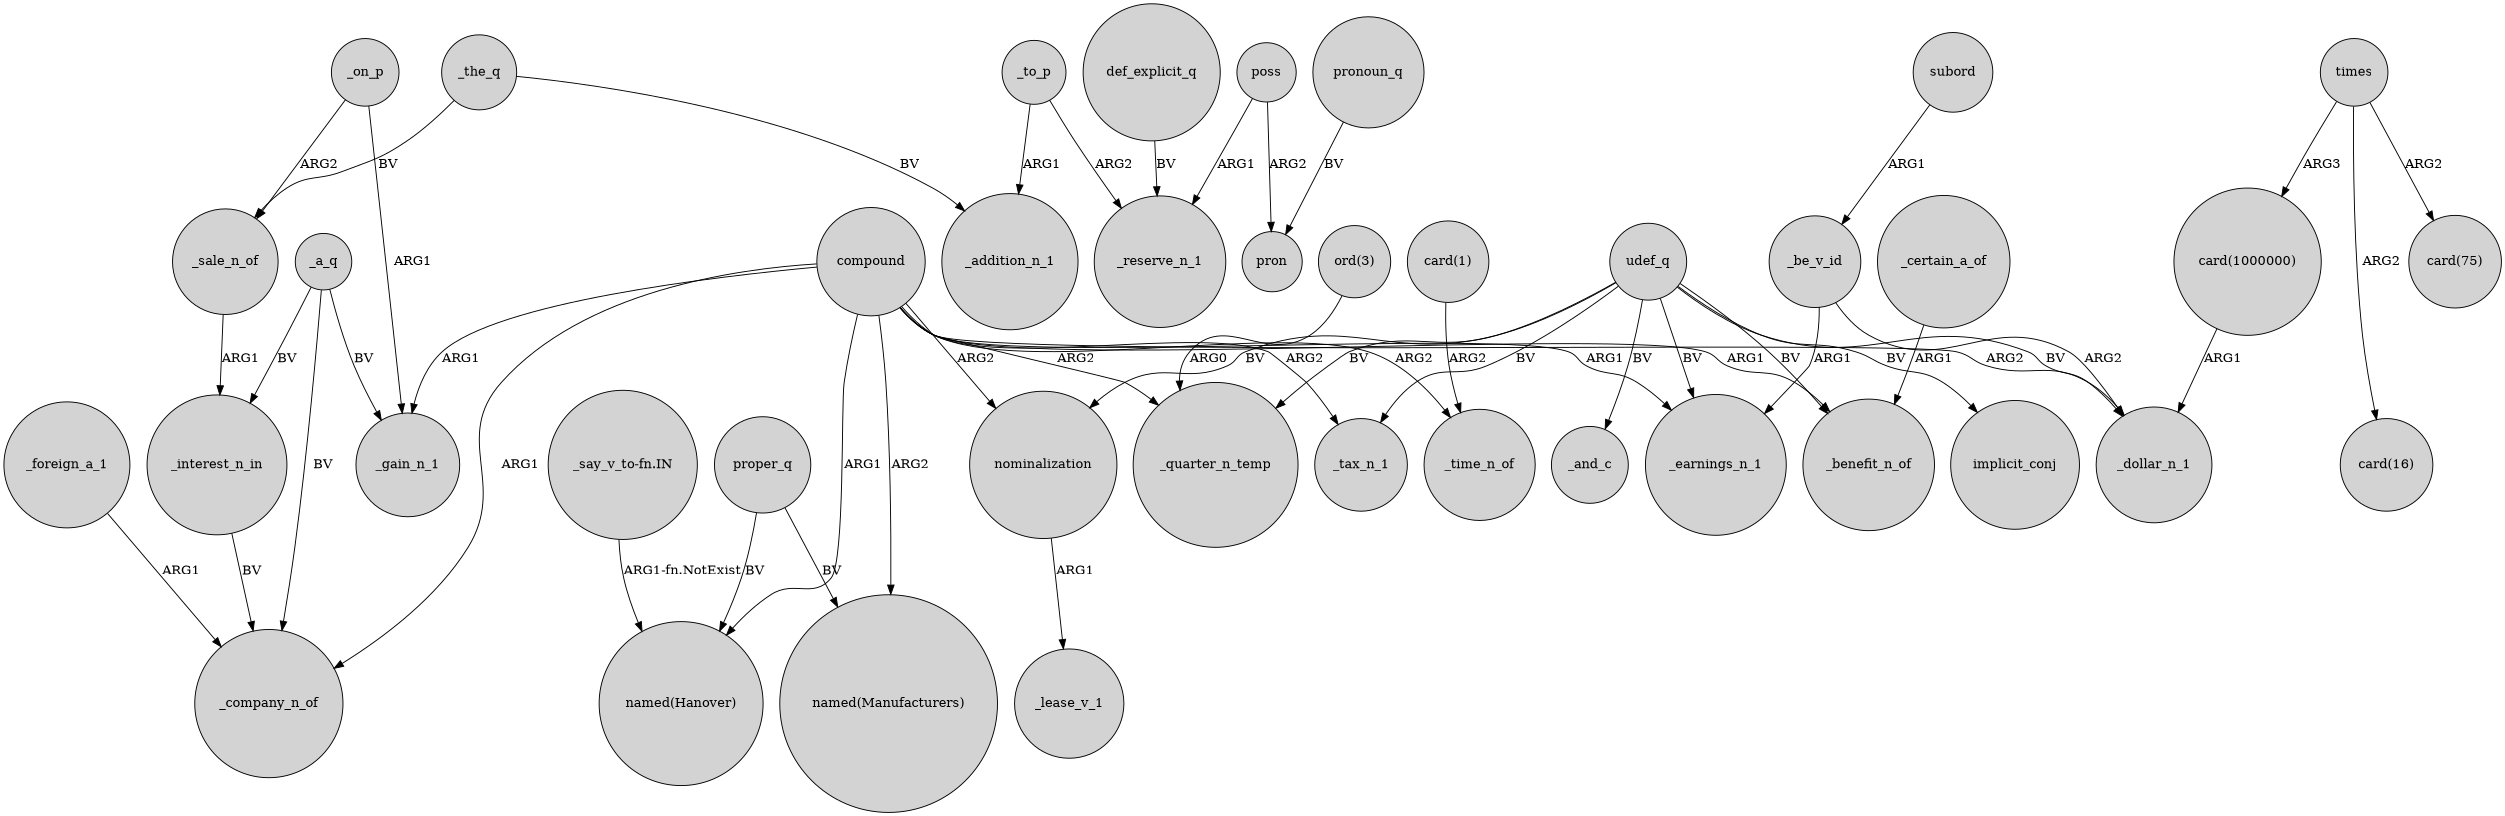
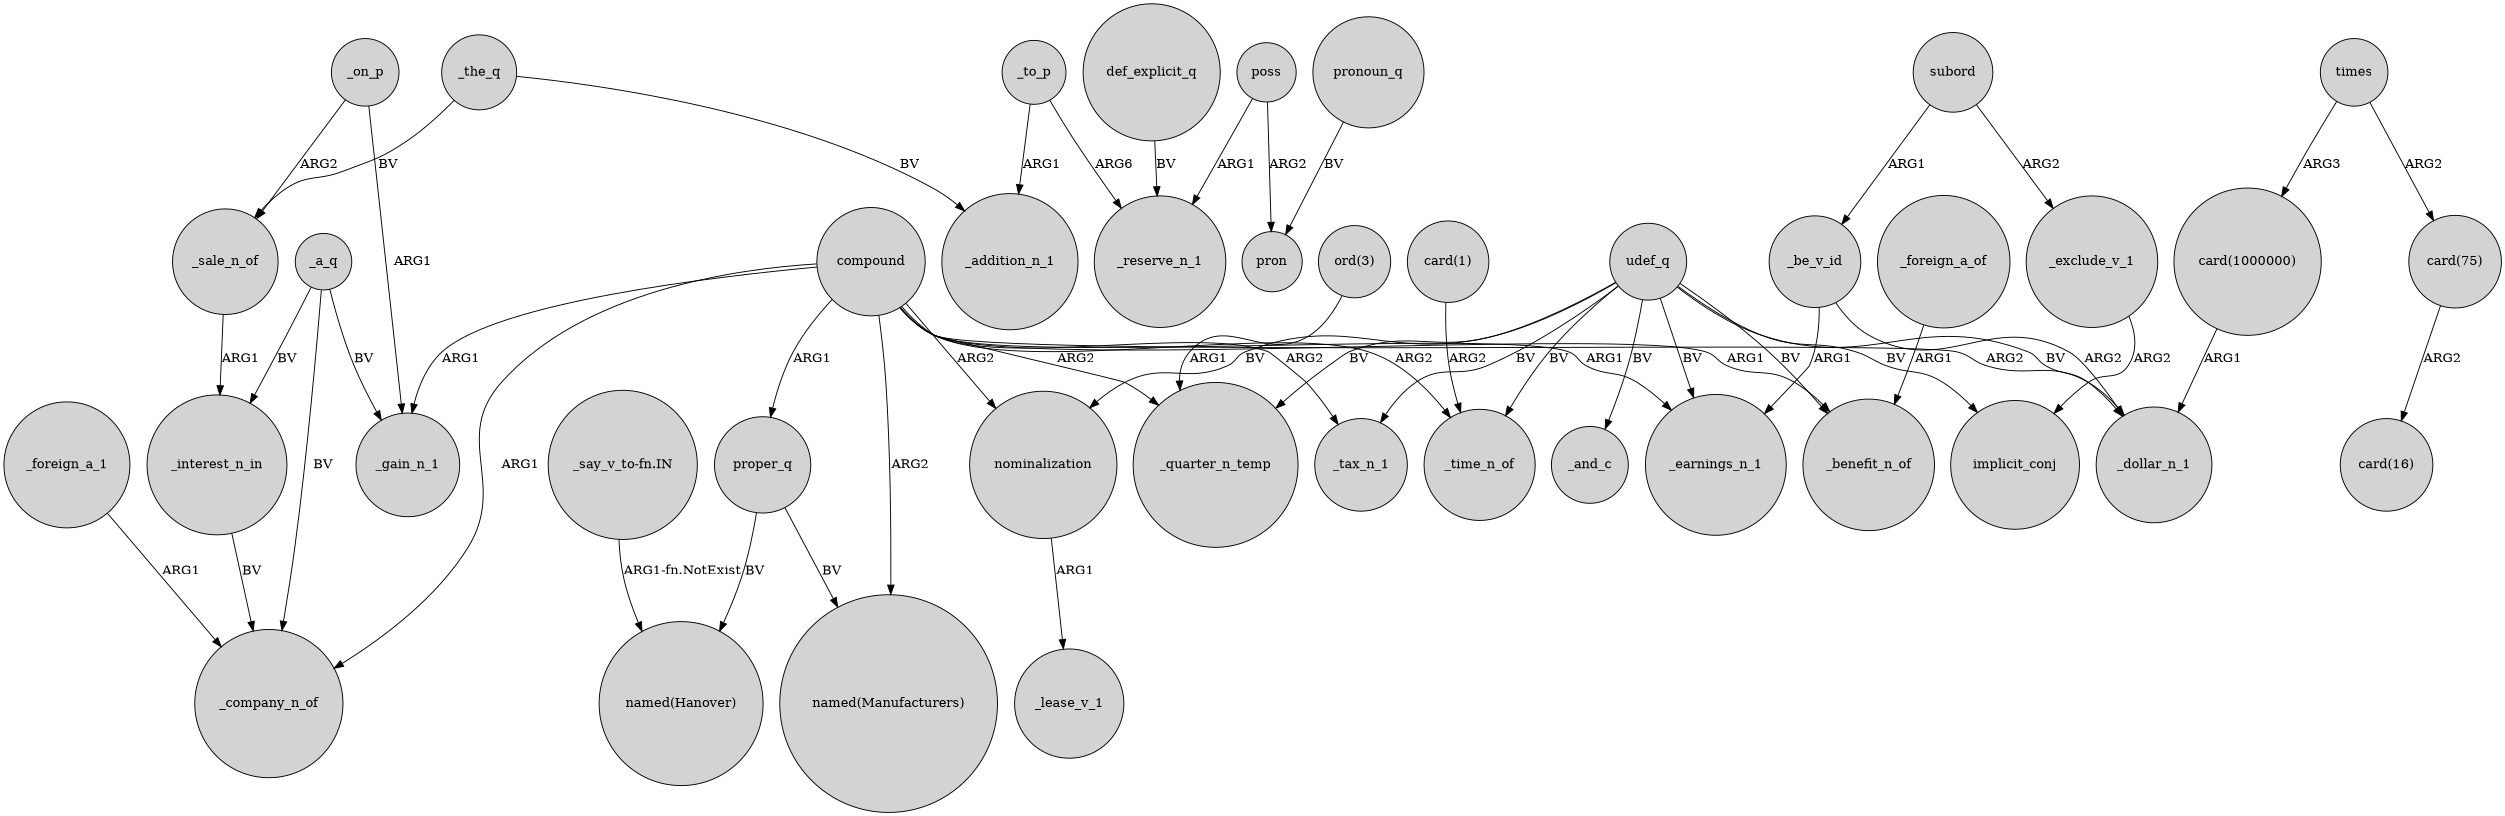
(1114, 165) -> (1114, 165)
(2357, 259) -> (2422, 359)
(1944, 262) -> (1944, 262)
none -> (2092, 262)
none -> (1564, 336)
(1209, 359) -> (1209, 359)
(841, 504) -> (795, 350)
